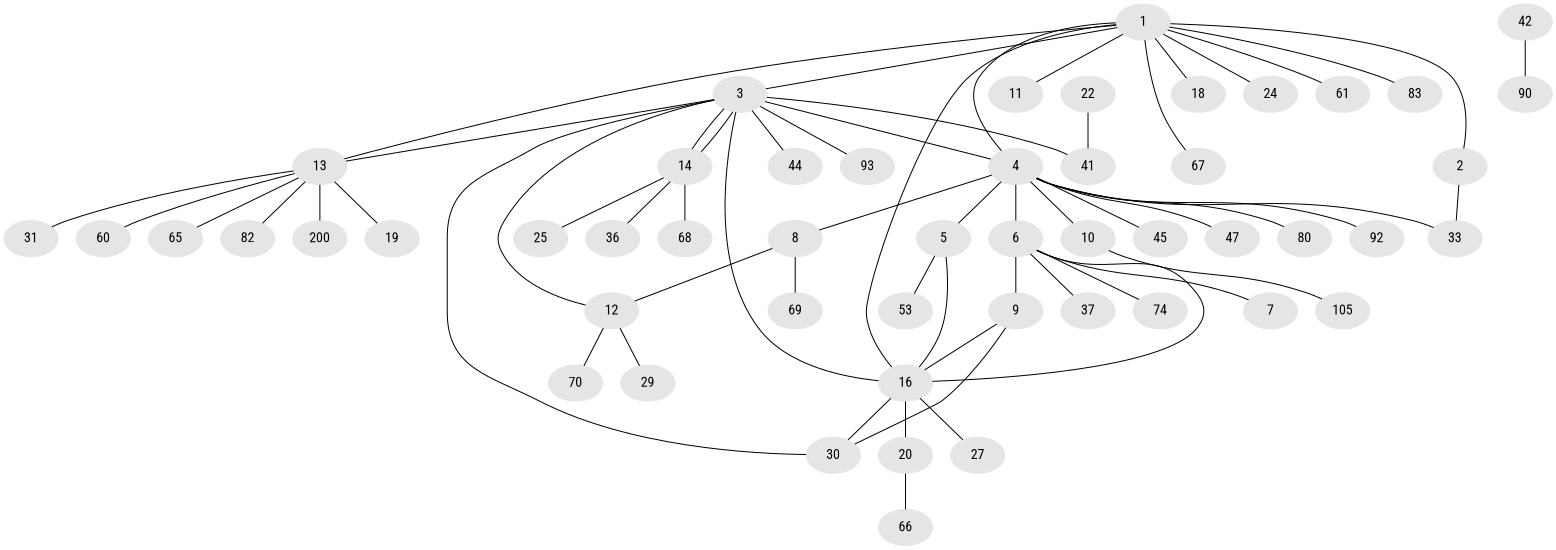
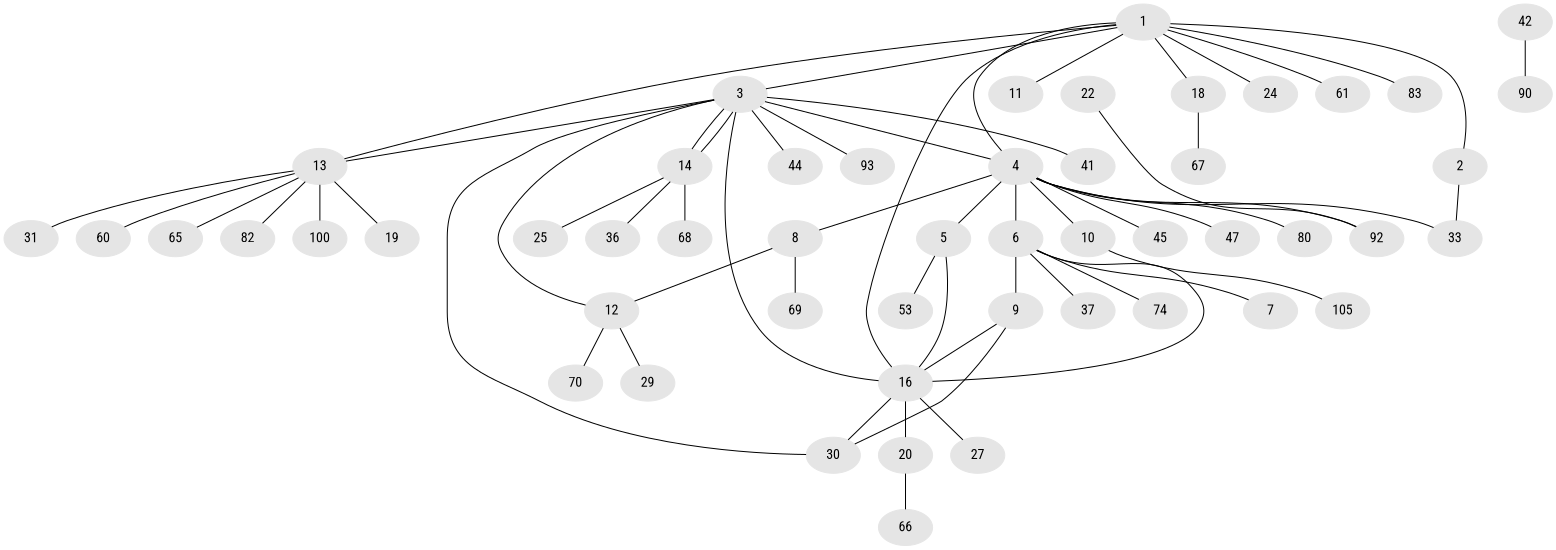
(1157, 98) -> (1198, 130)
(1088, 130) -> (1182, 194)
(320, 239) -> (320, 239)
